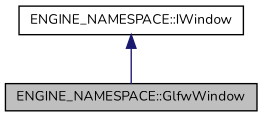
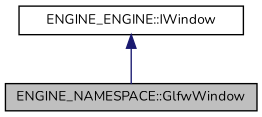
(131, 20) -> (131, 20)
